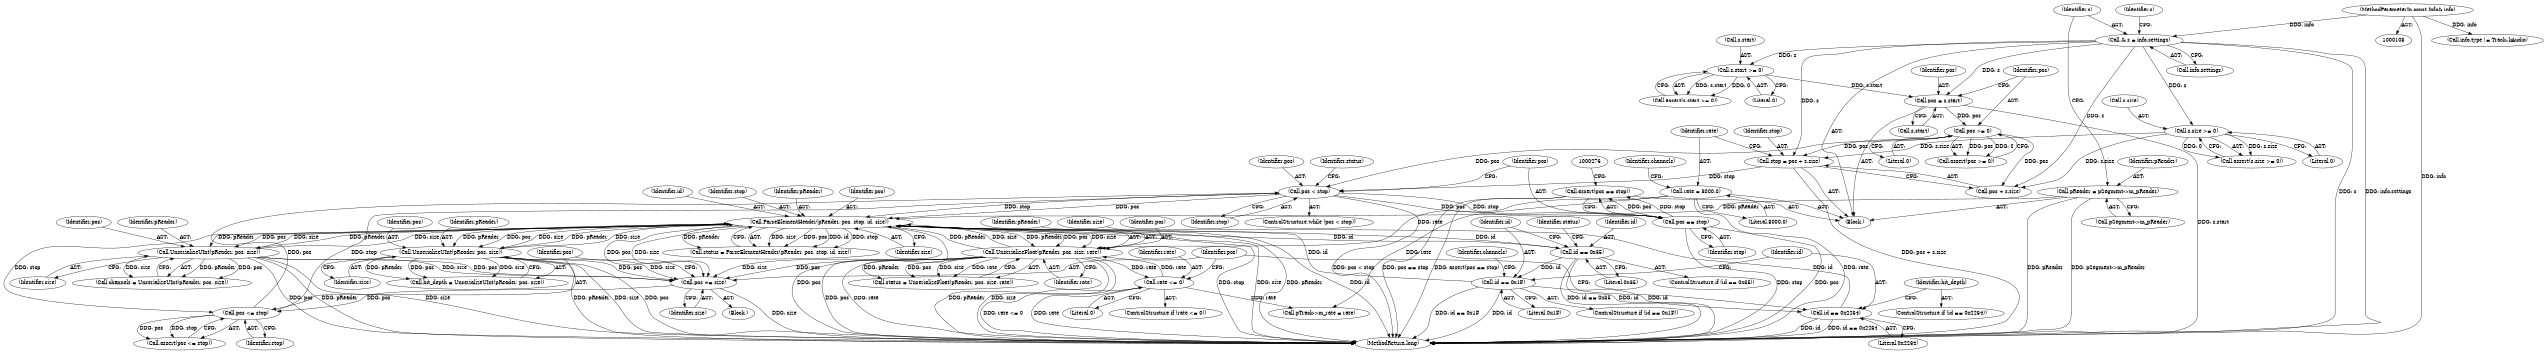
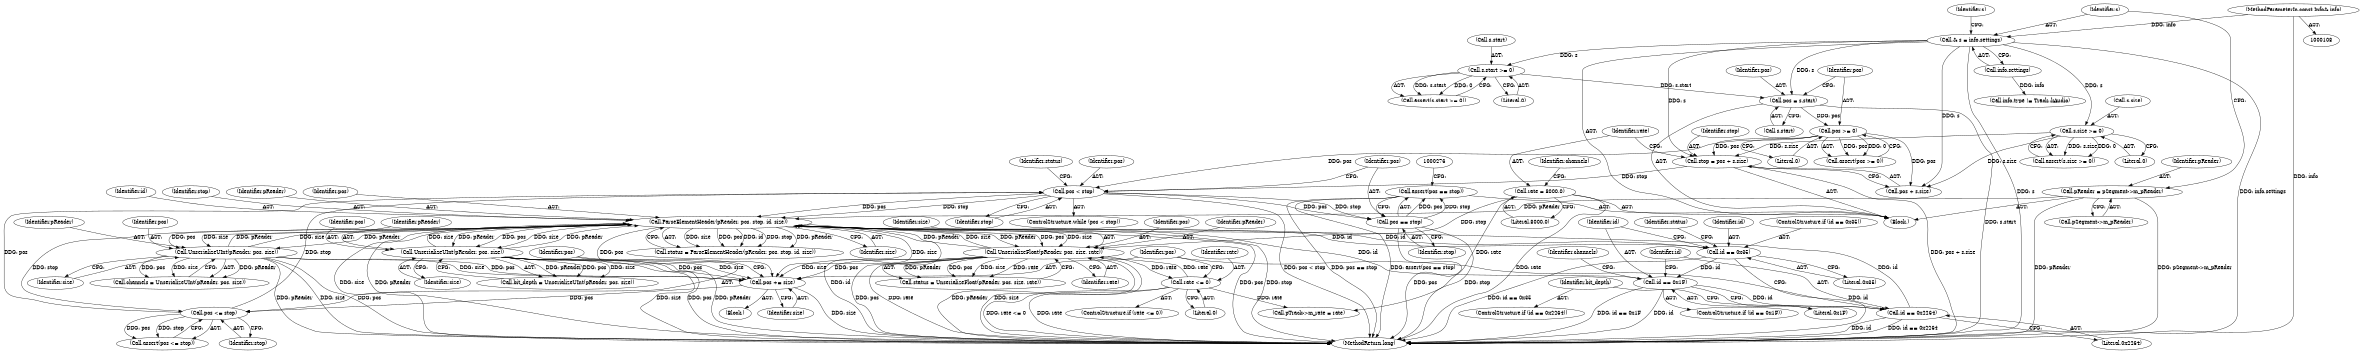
(2446, 25) -> (2018, 85)
(1430, 222) -> (1474, 222)
(1643, 267) -> (1775, 237)
